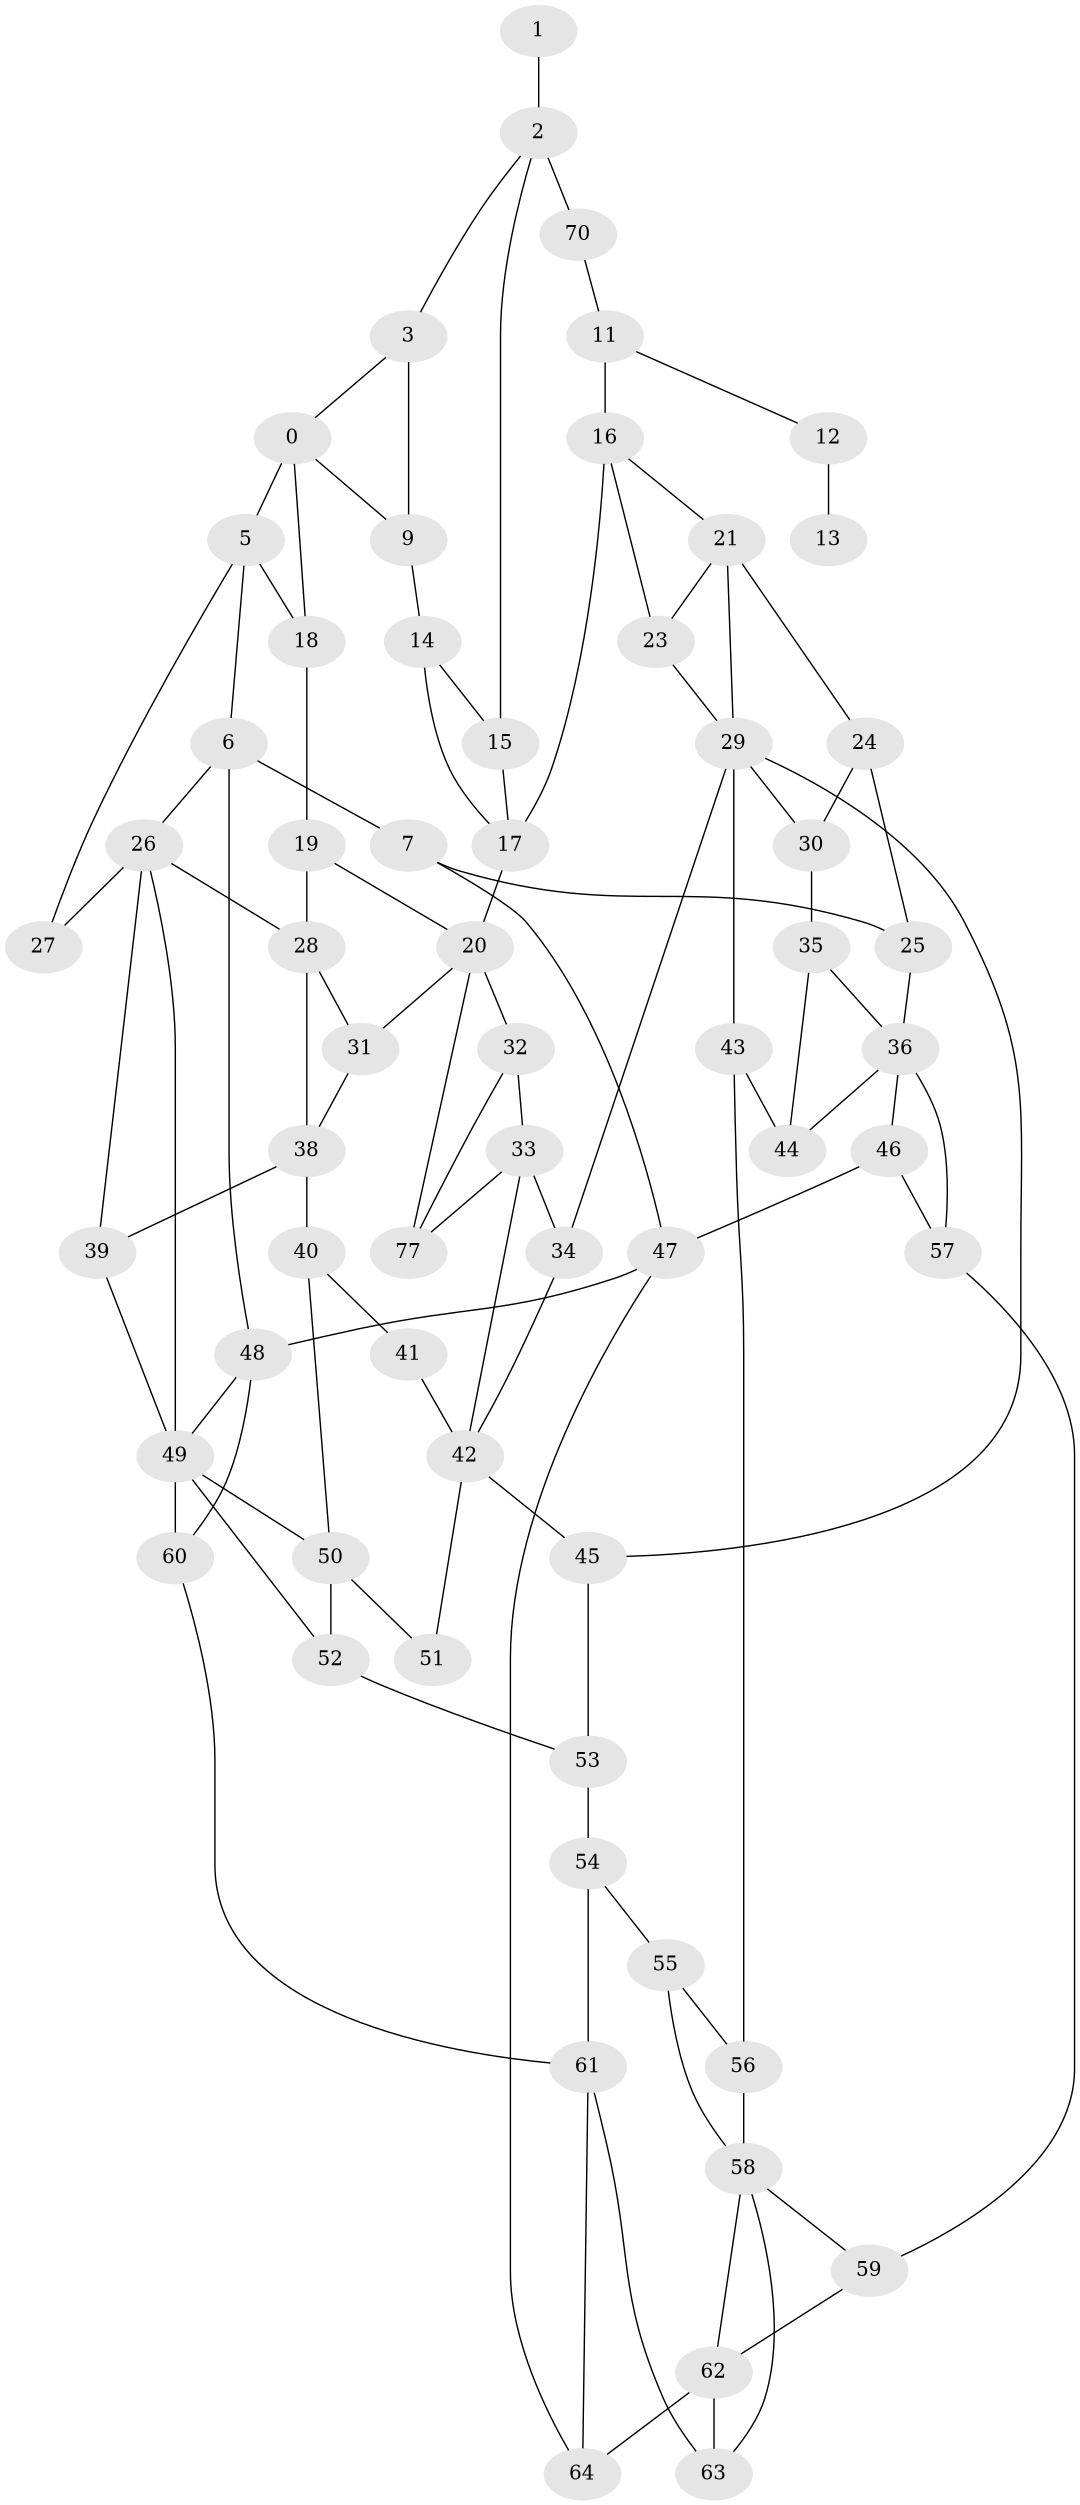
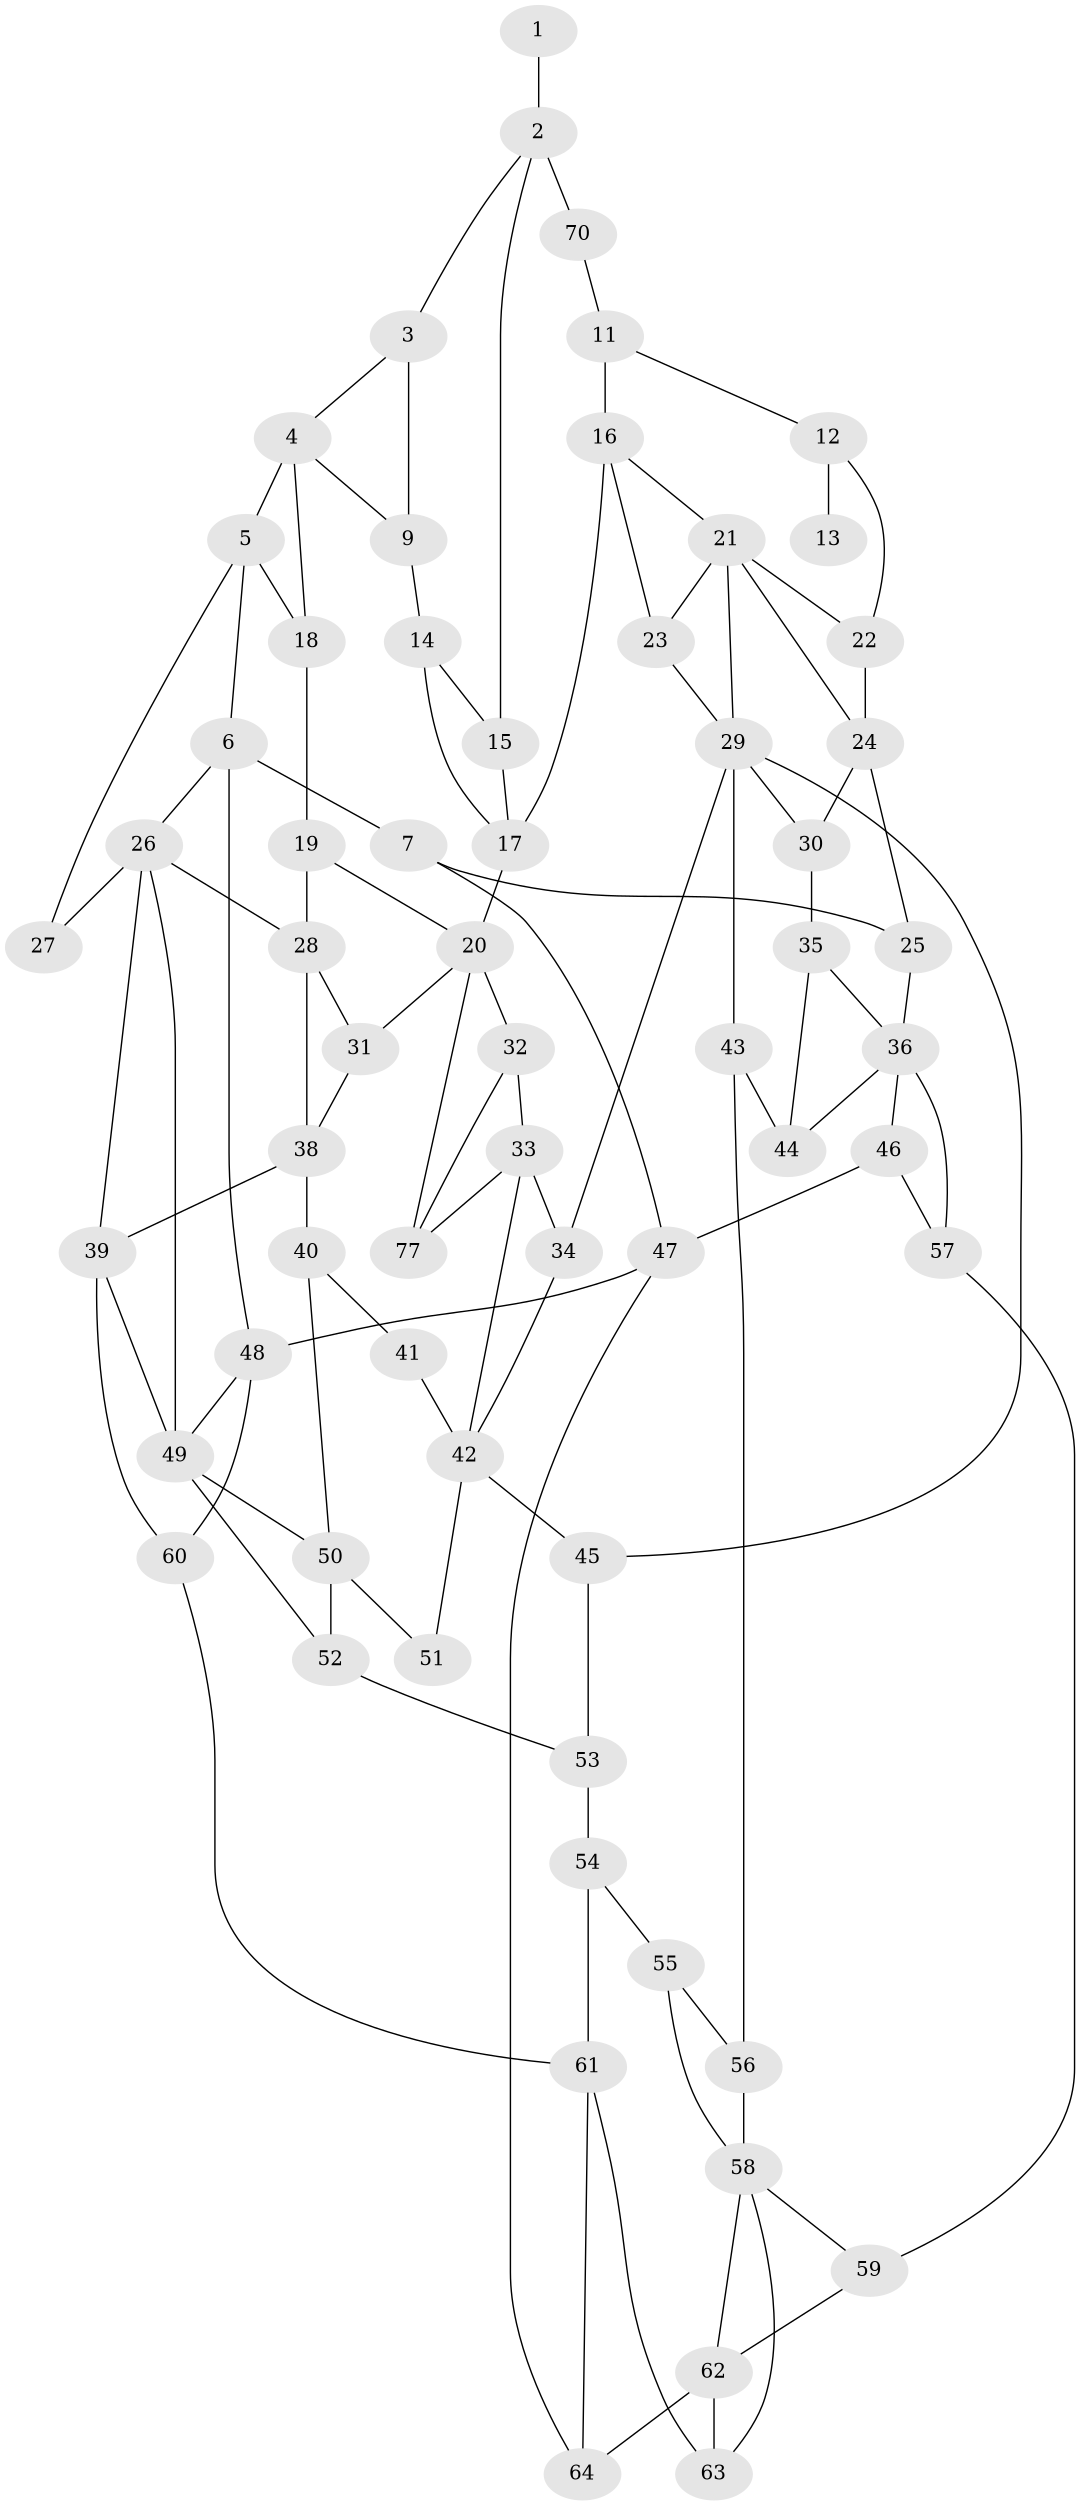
(293, 438) -> (293, 438)
none -> (865, 642)
(175, 1507) -> (106, 1412)
